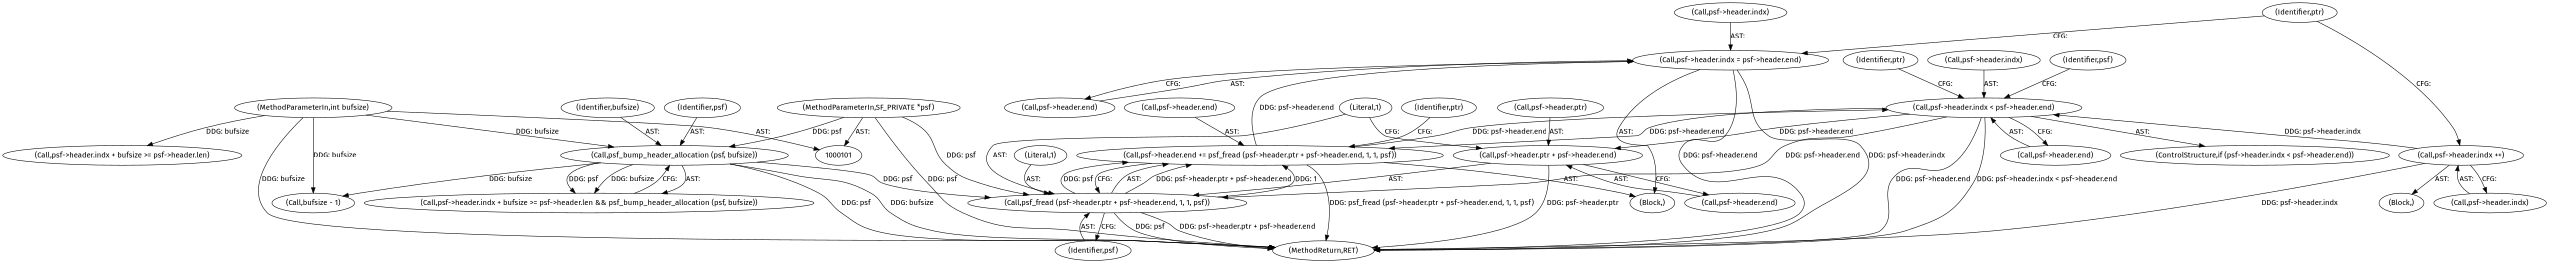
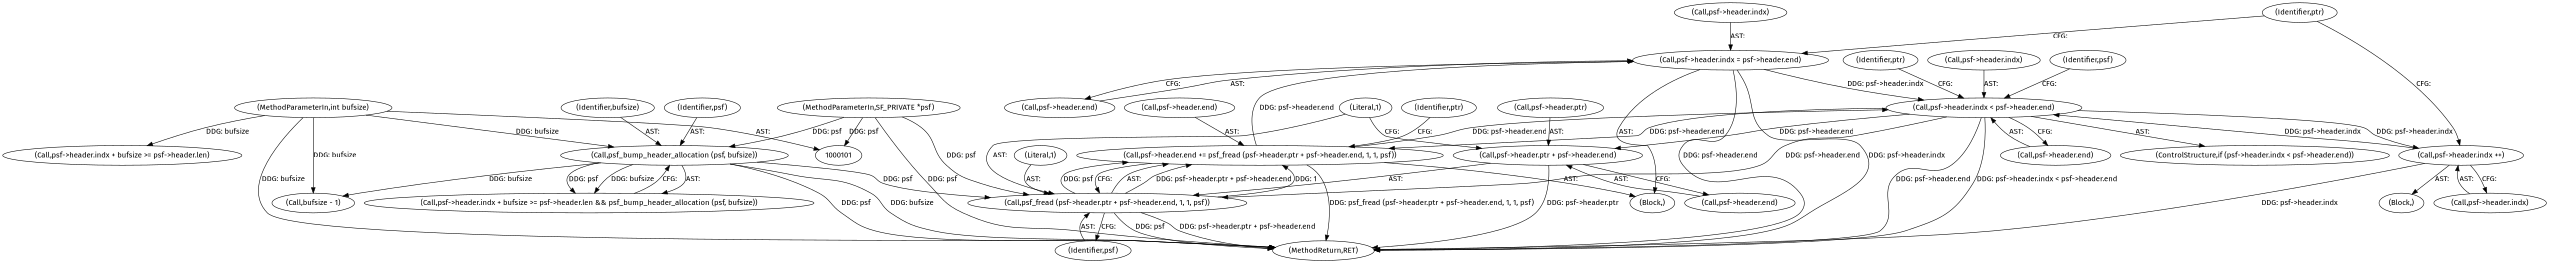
none -> (1841, 87)
none -> (2248, 117)
(864, 132) -> (864, 132)
